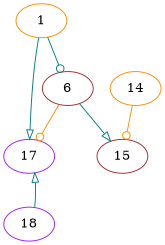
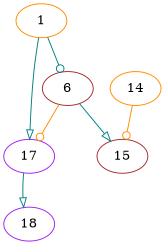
(35, 195) -> (23, 185)
